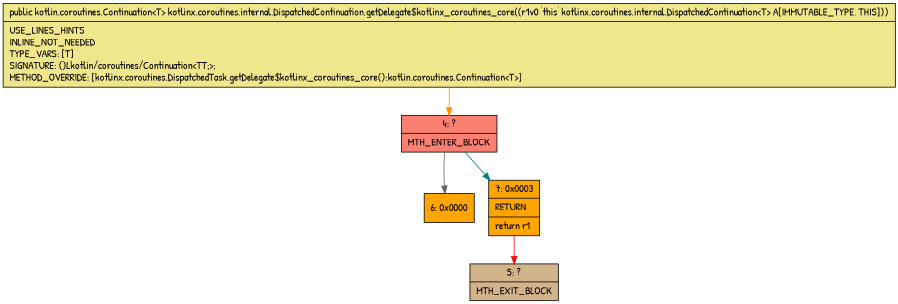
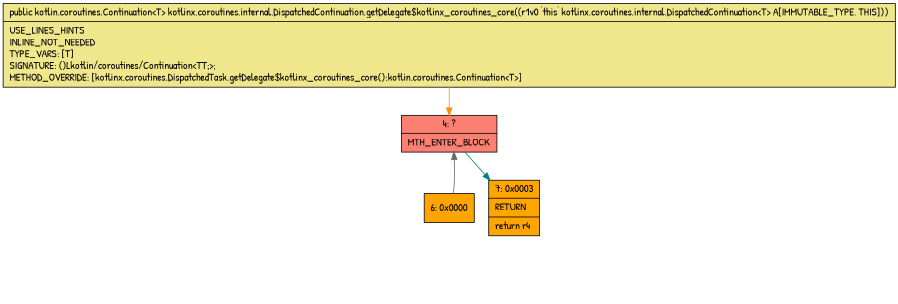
(444, 169) -> (454, 177)
(513, 226) -> (513, 226)
(514, 282) -> none
